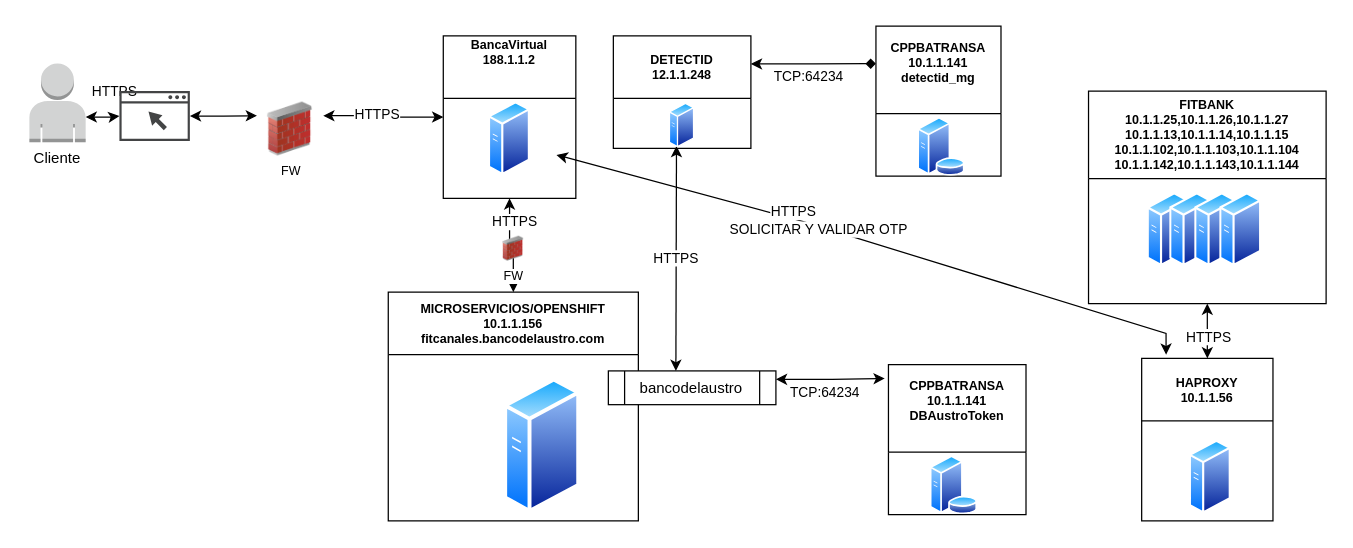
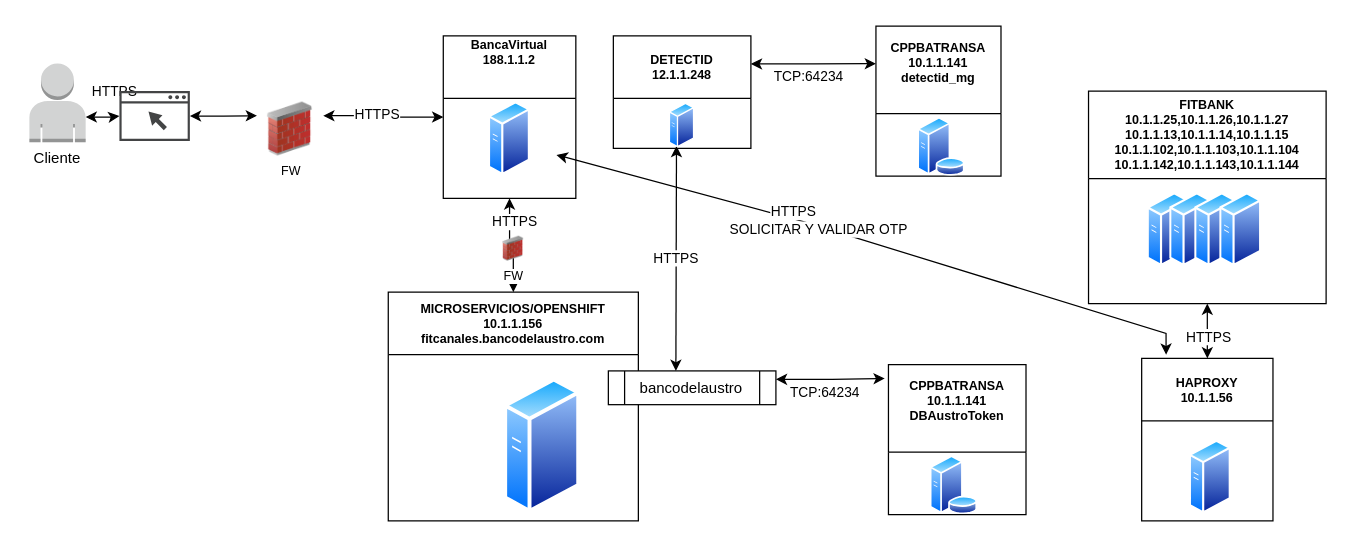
(865, 64) -> (866, 64)
